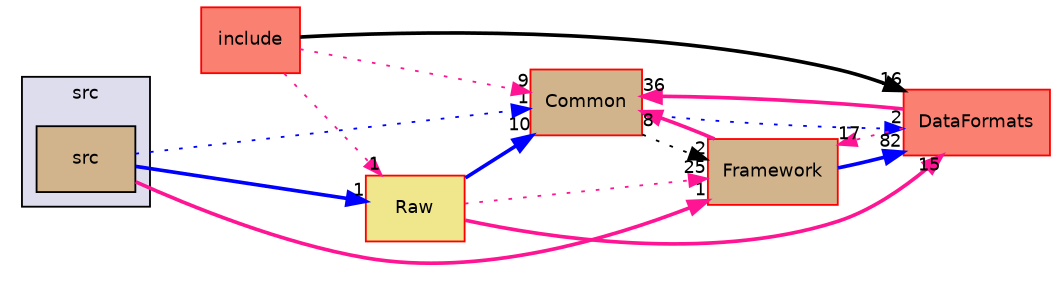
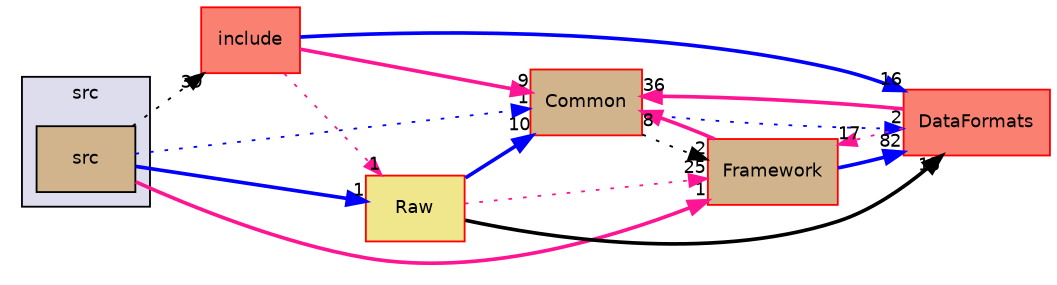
(595, 37) -> (595, 37)
(406, 69) -> (406, 69)
none -> (162, 104)
(704, 243) -> (704, 243)
